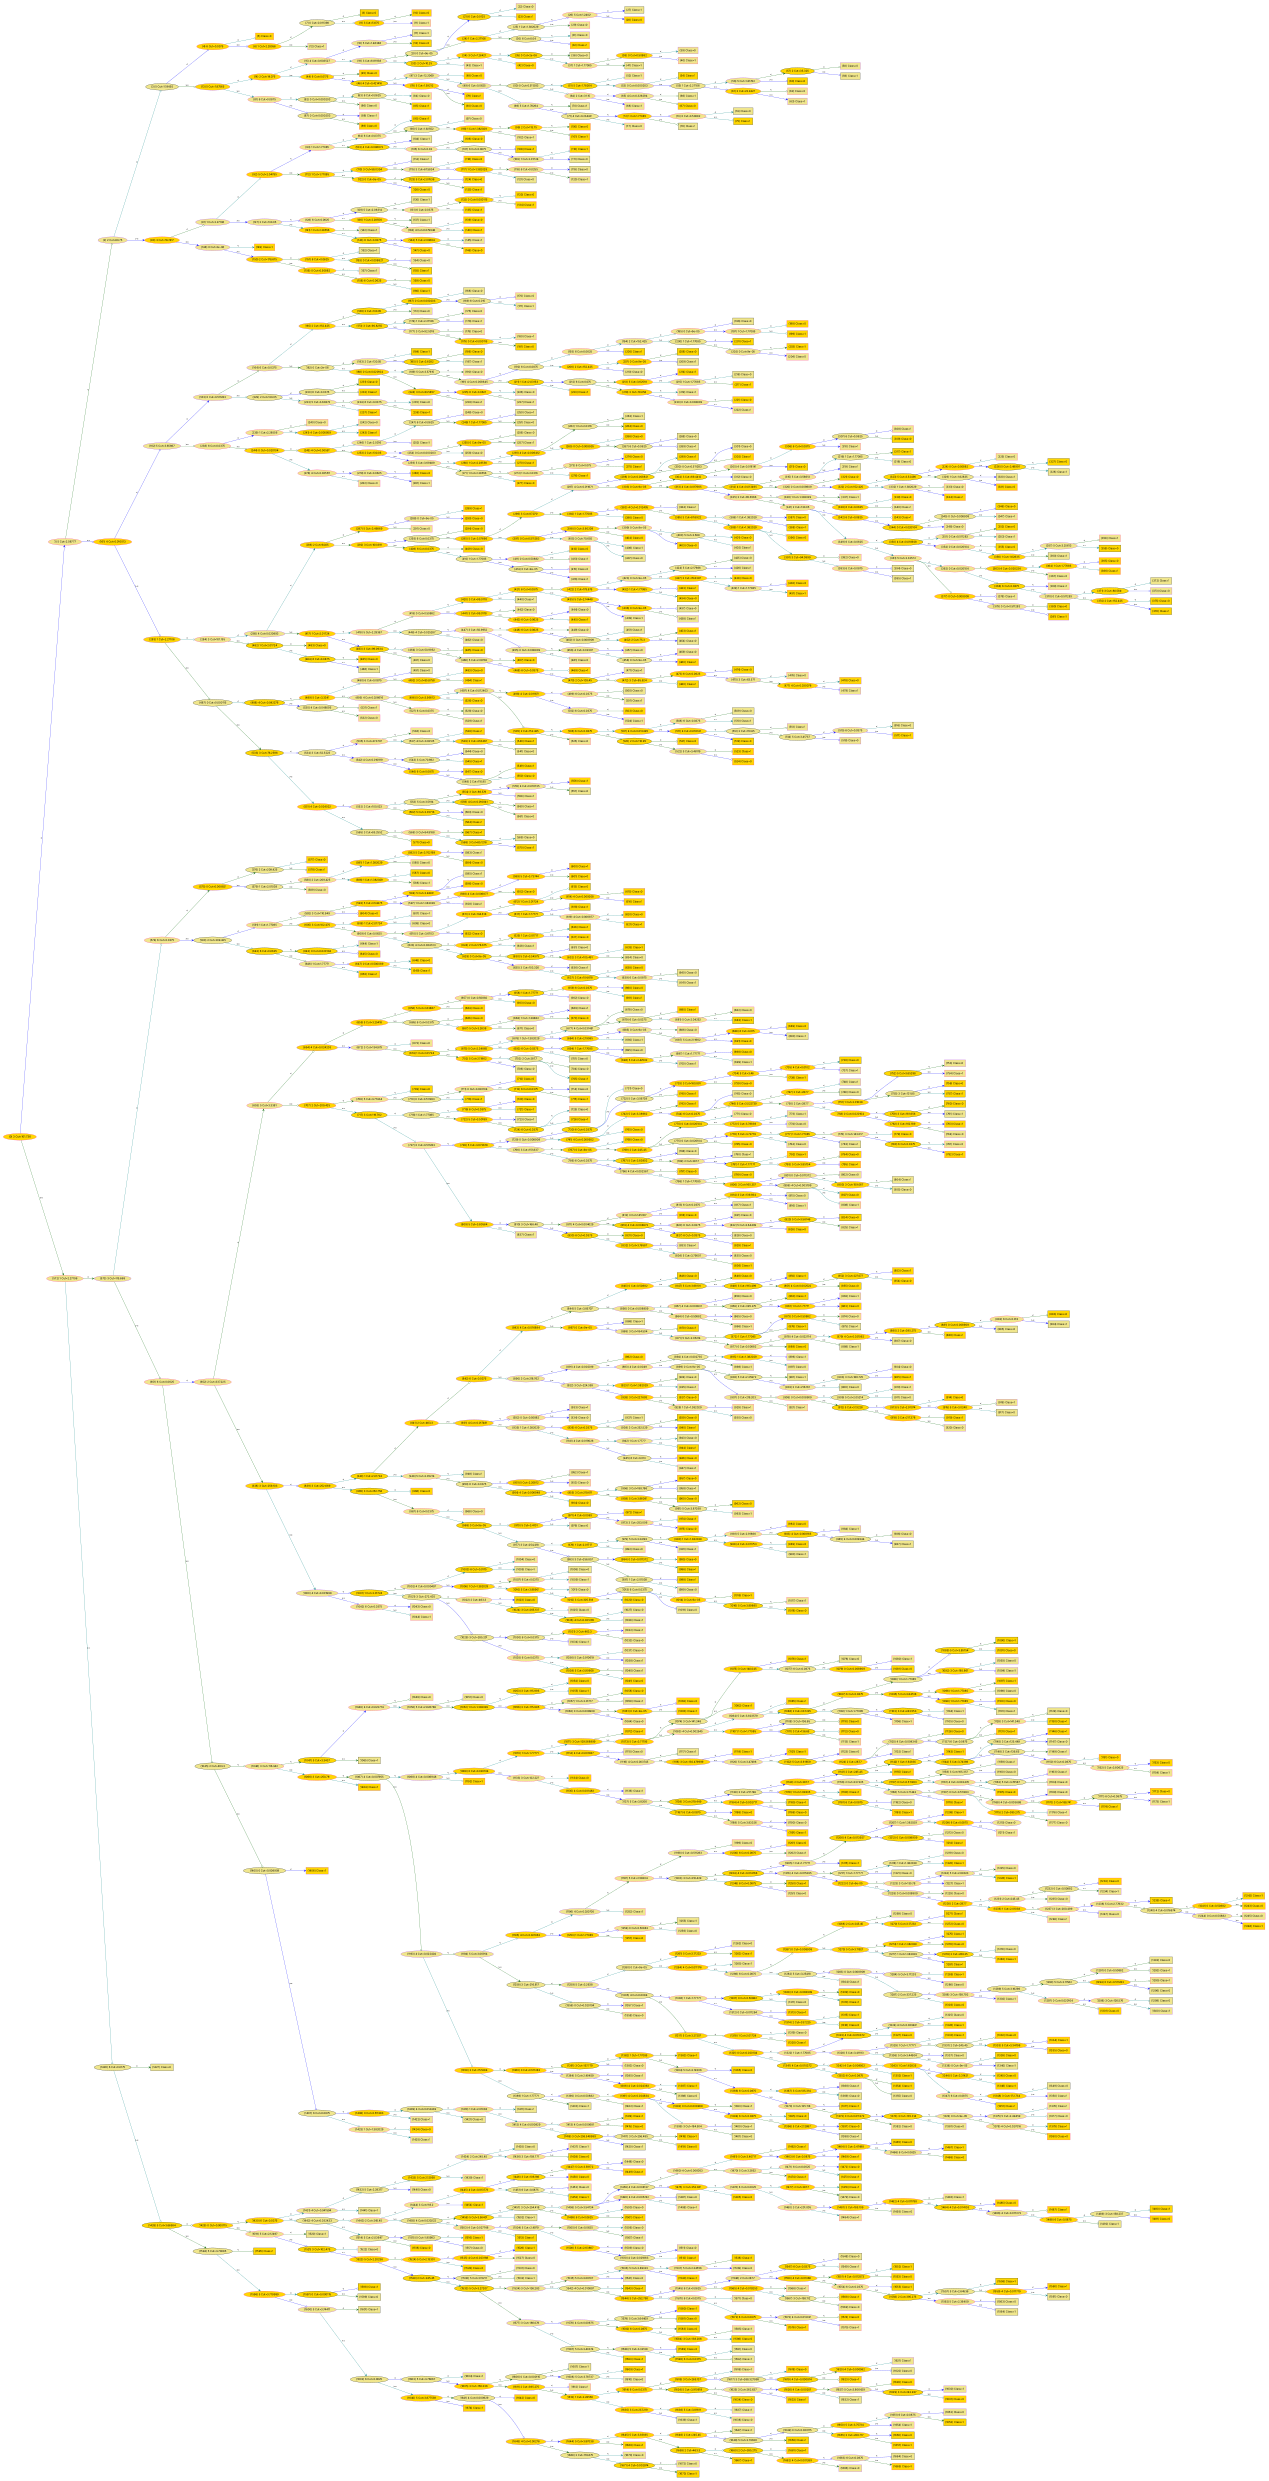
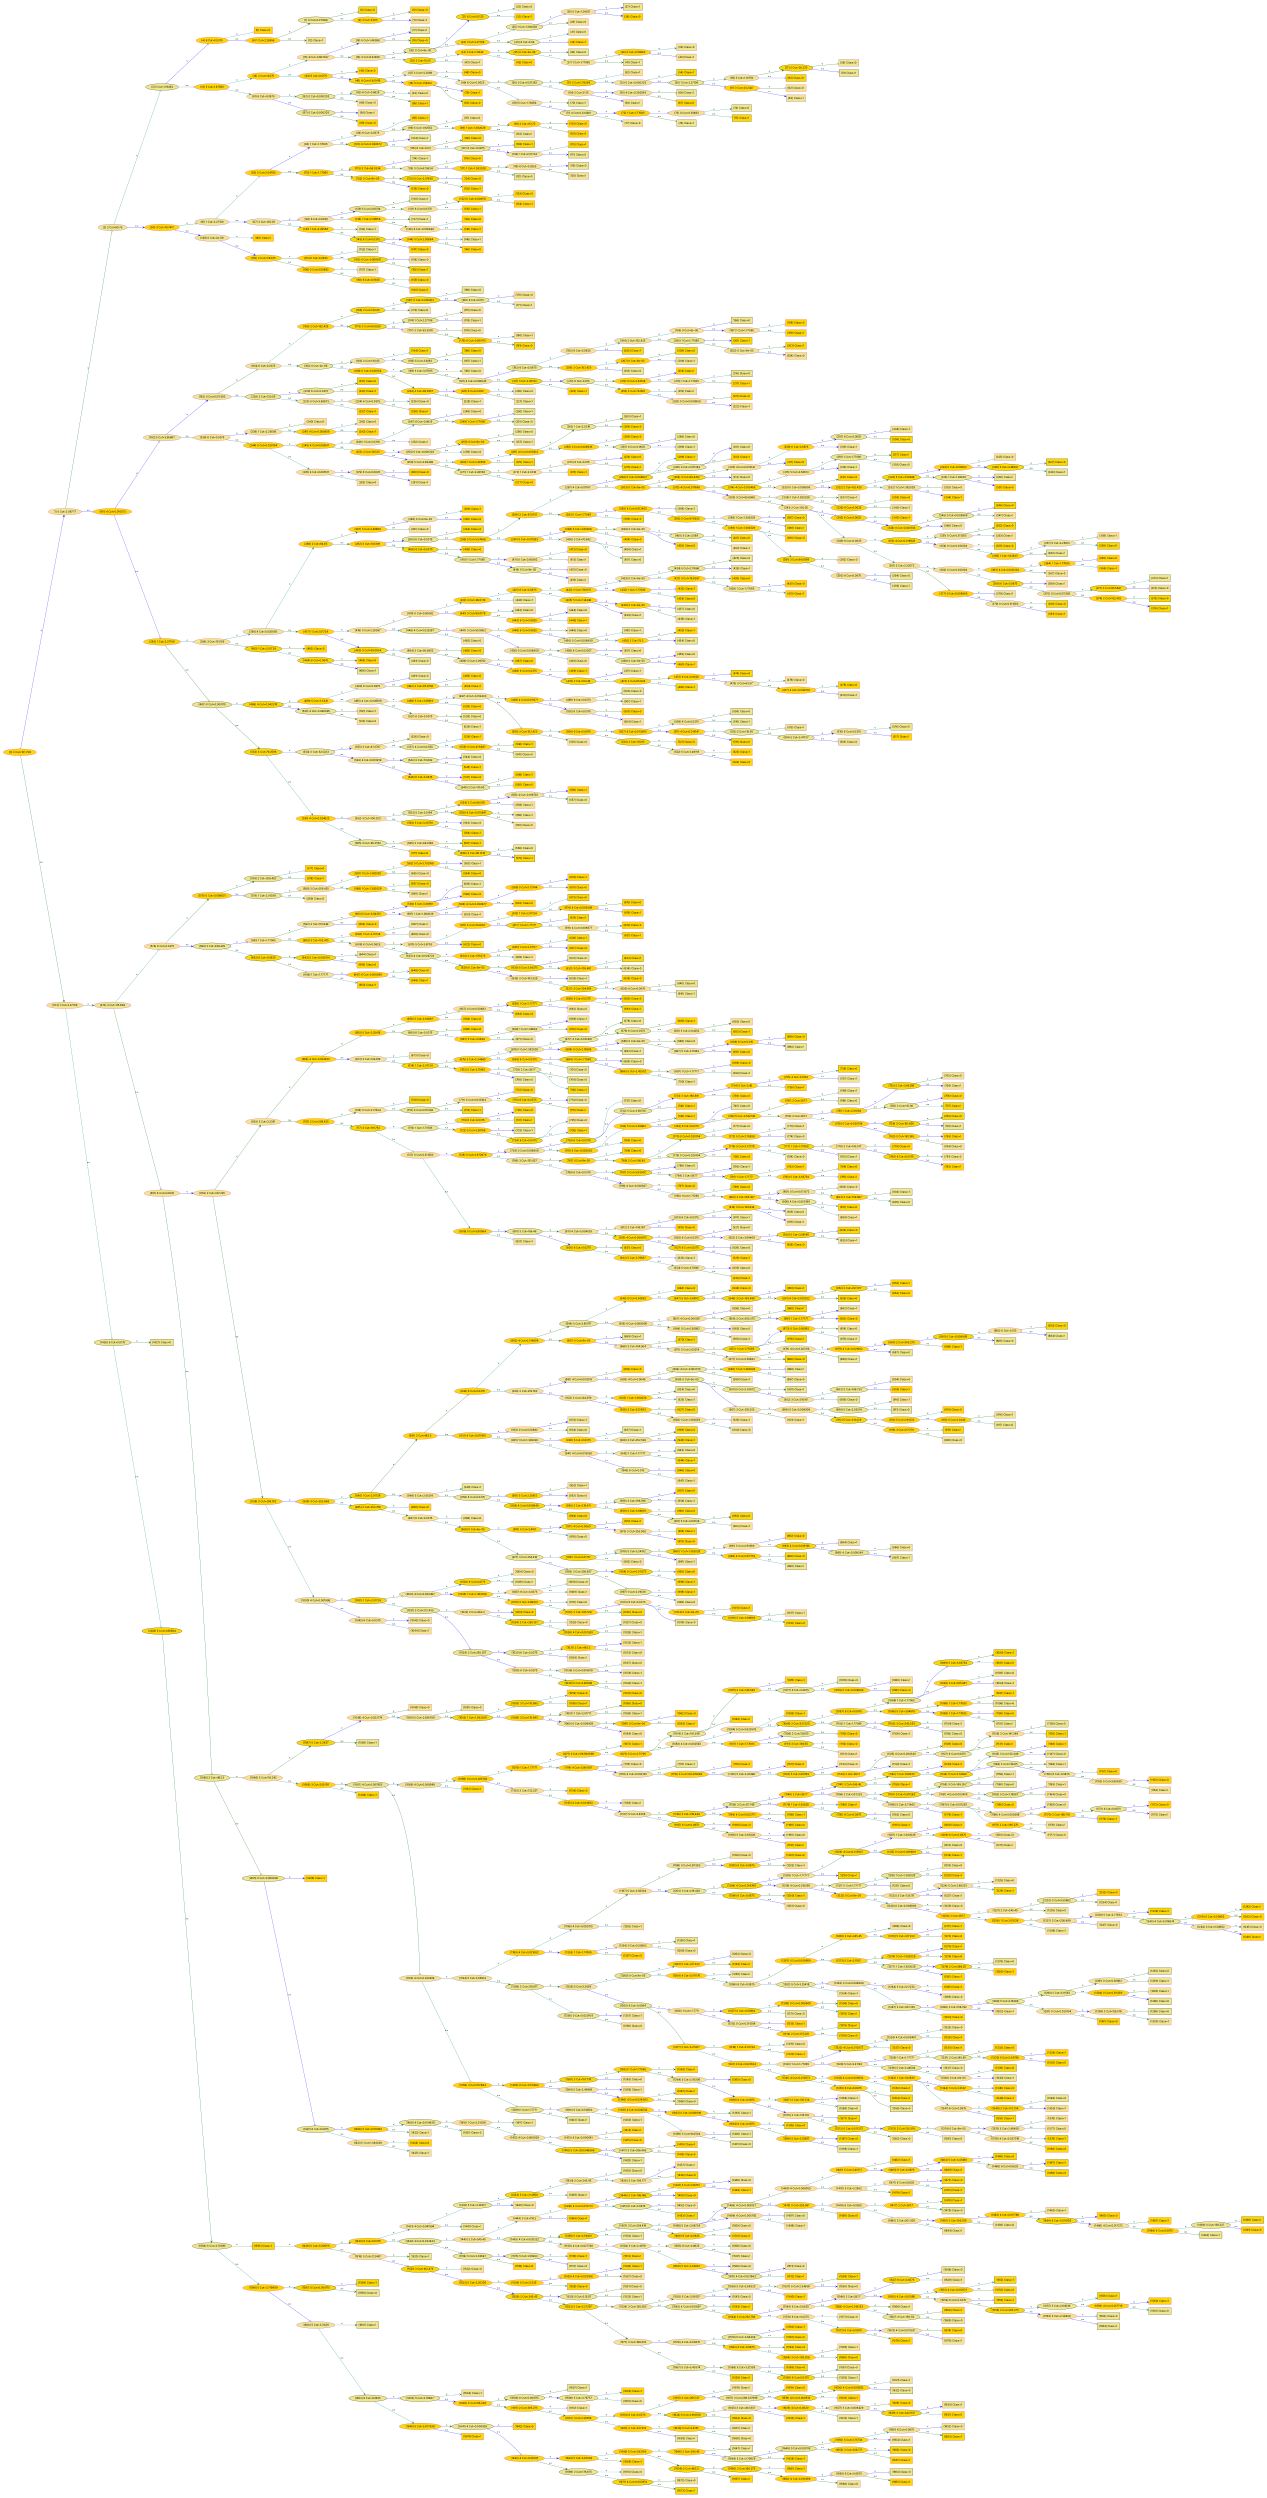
(422, 362) -> (420, 361)
(556, 1418) -> (555, 1430)
(634, 1590) -> (633, 1602)
(186, 2225) -> (284, 2246)
(526, 2238) -> (633, 2256)
